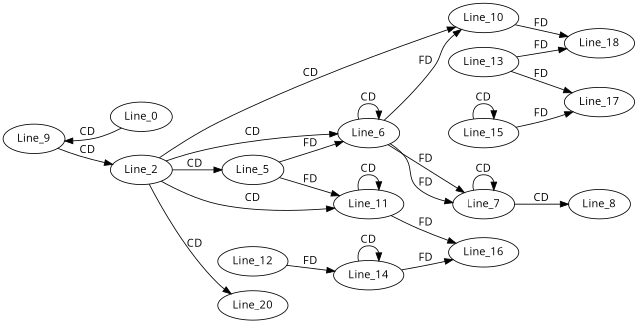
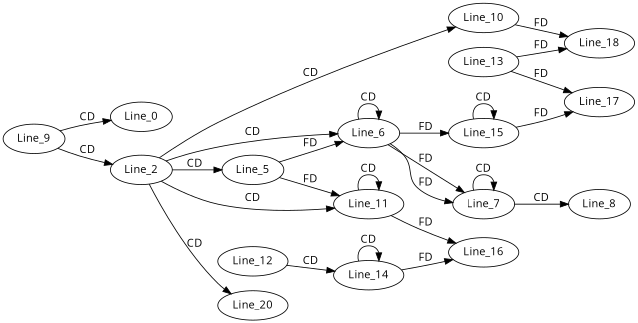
(423, 80) -> (420, 133)
(98, 137) -> (81, 125)
(311, 261) -> (311, 261)
